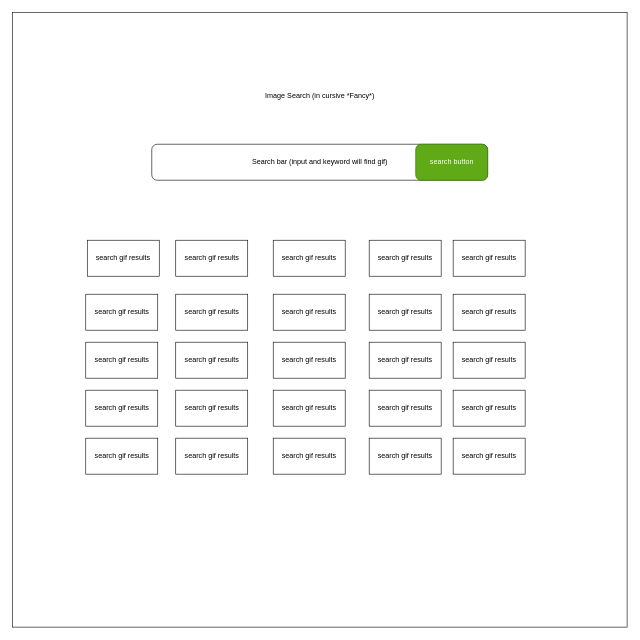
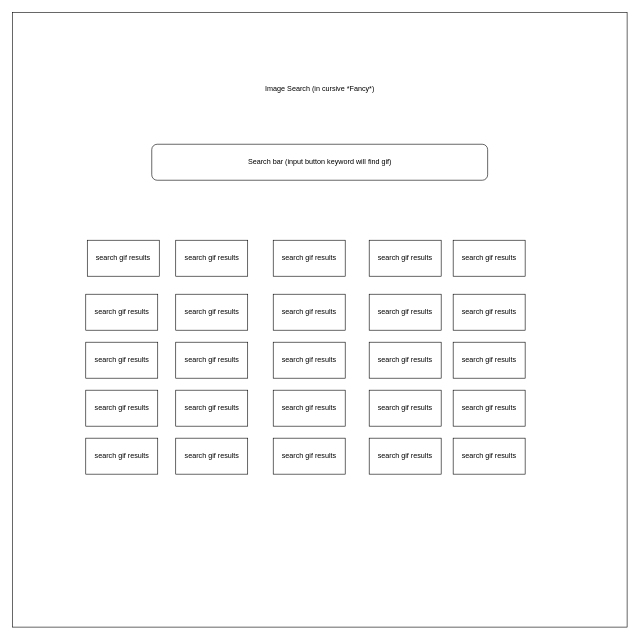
(320, 96) -> (320, 89)
(320, 162) -> (320, 162)
(452, 162) -> none
